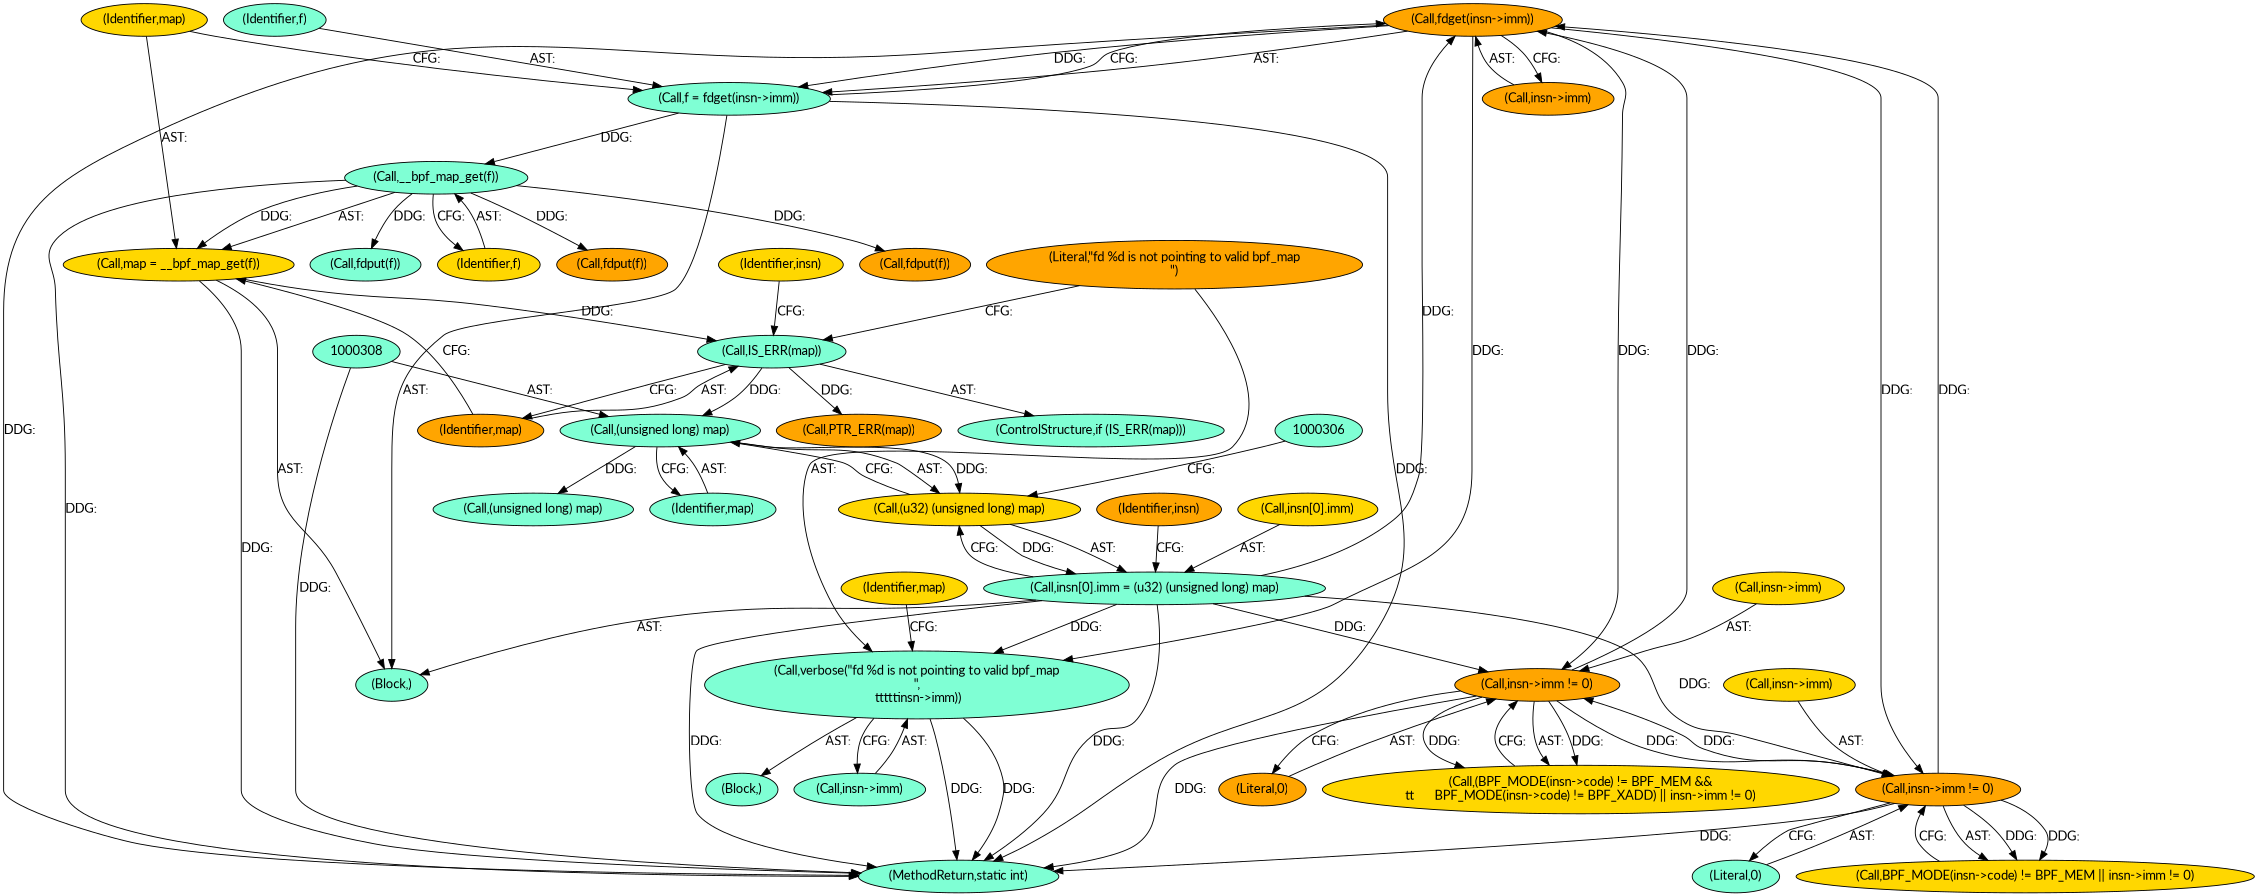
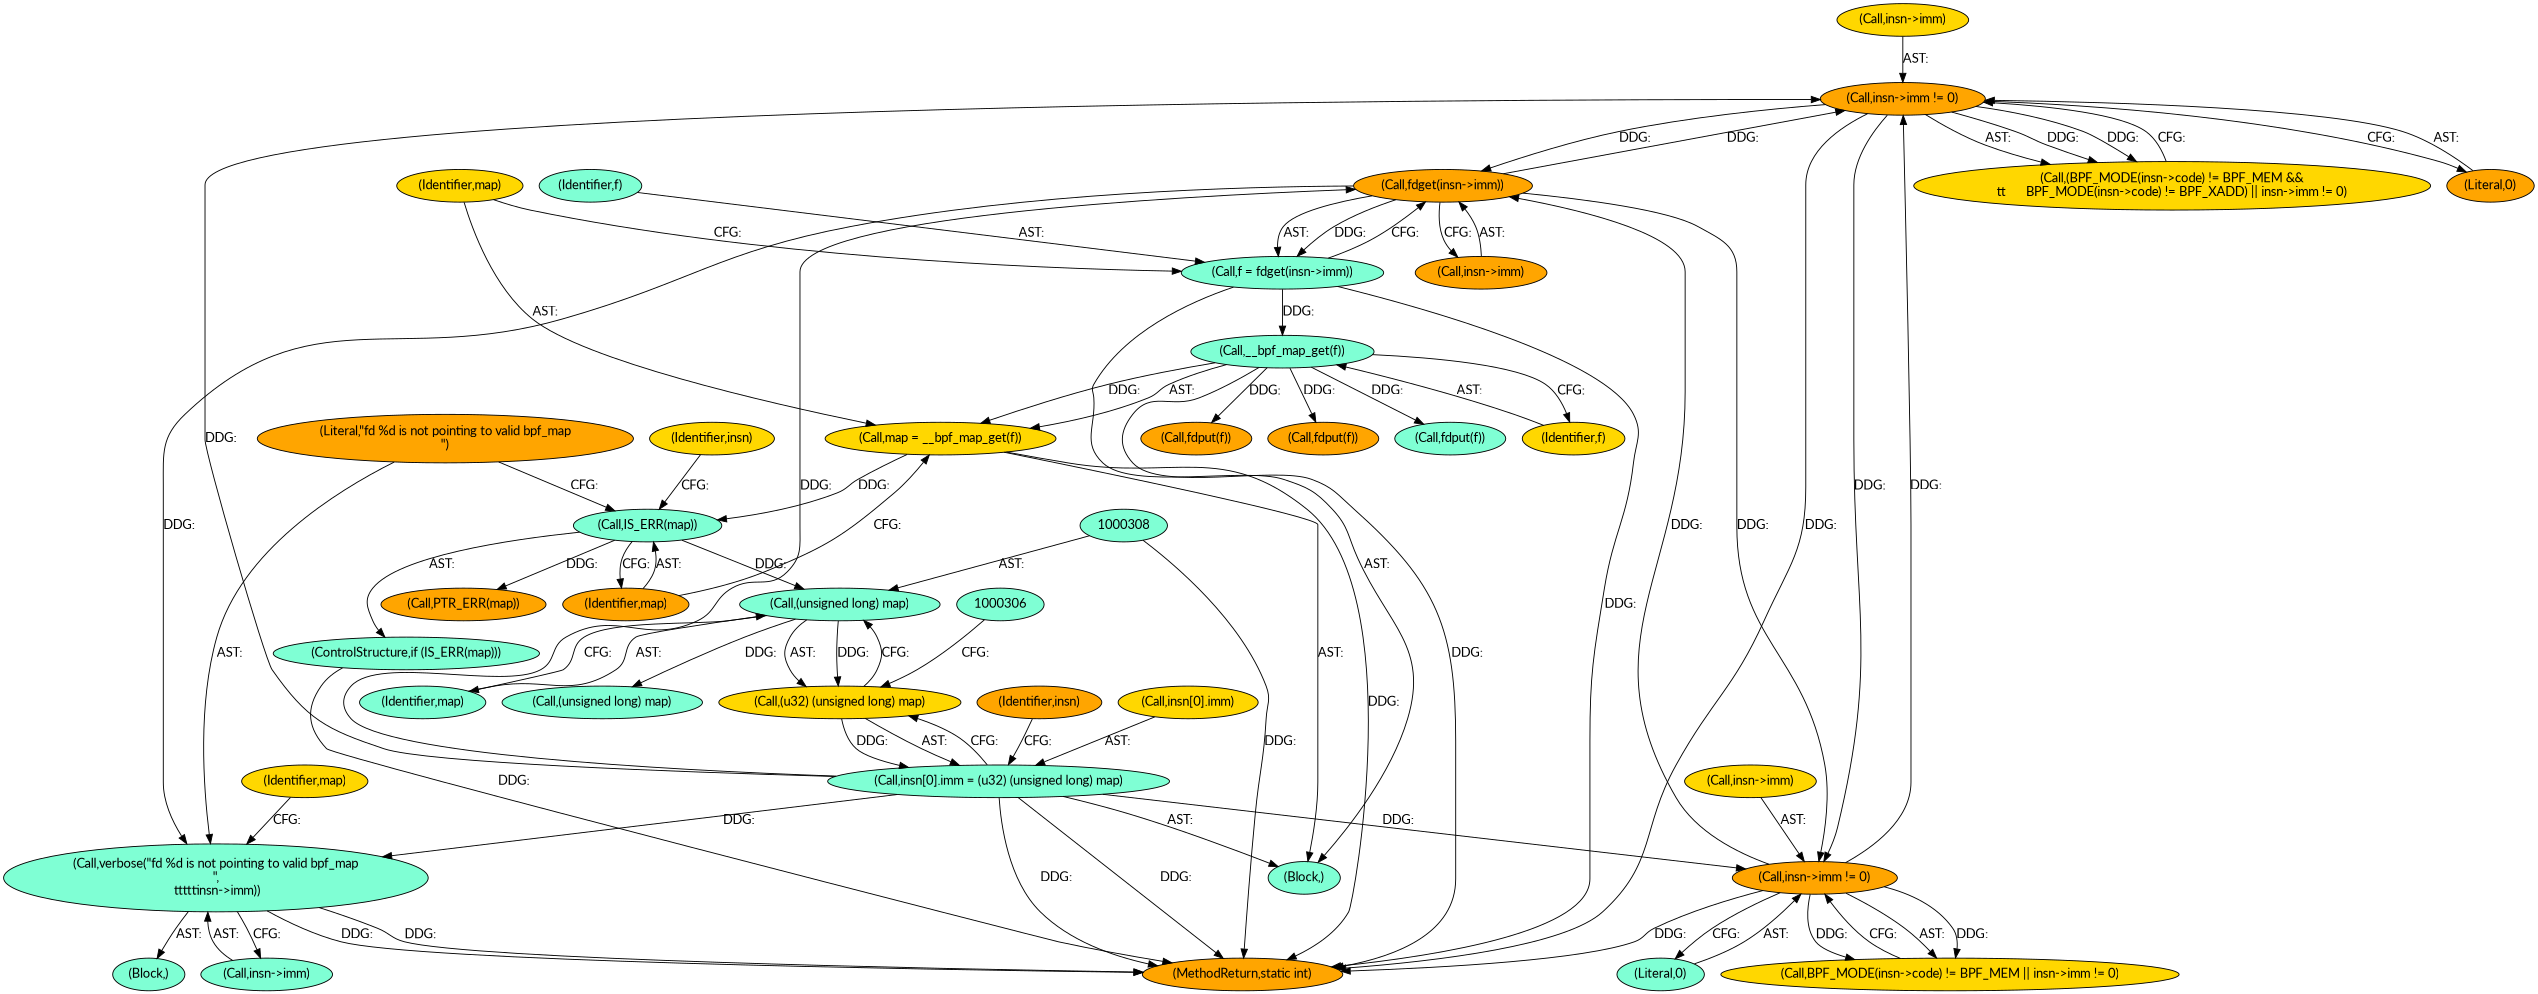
(20, 233) -> (696, 848)
(959, 876) -> (1243, 974)
